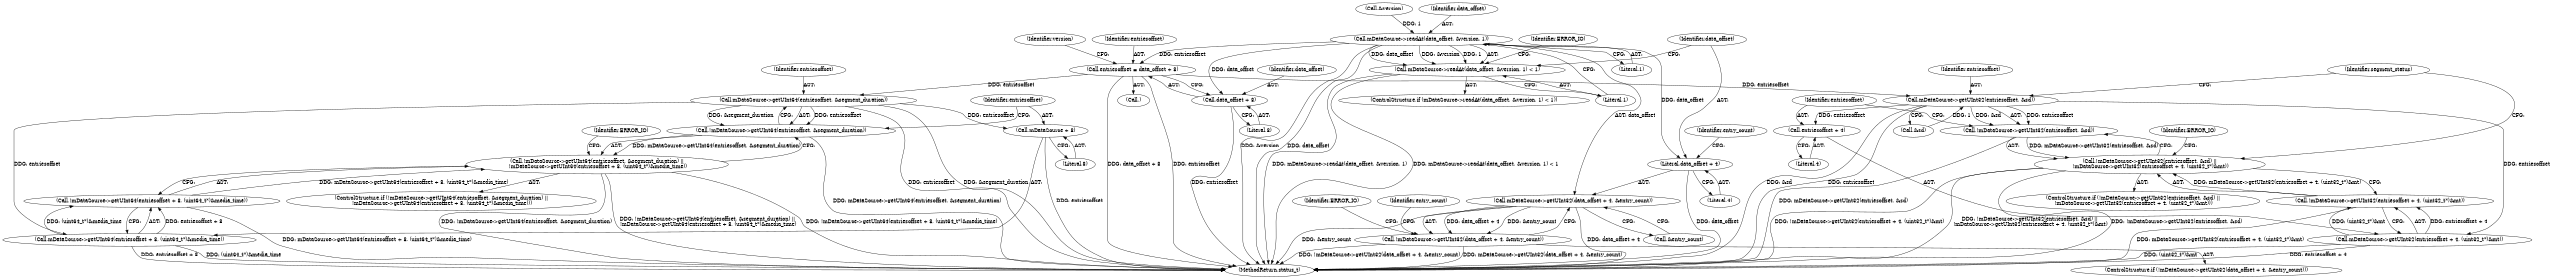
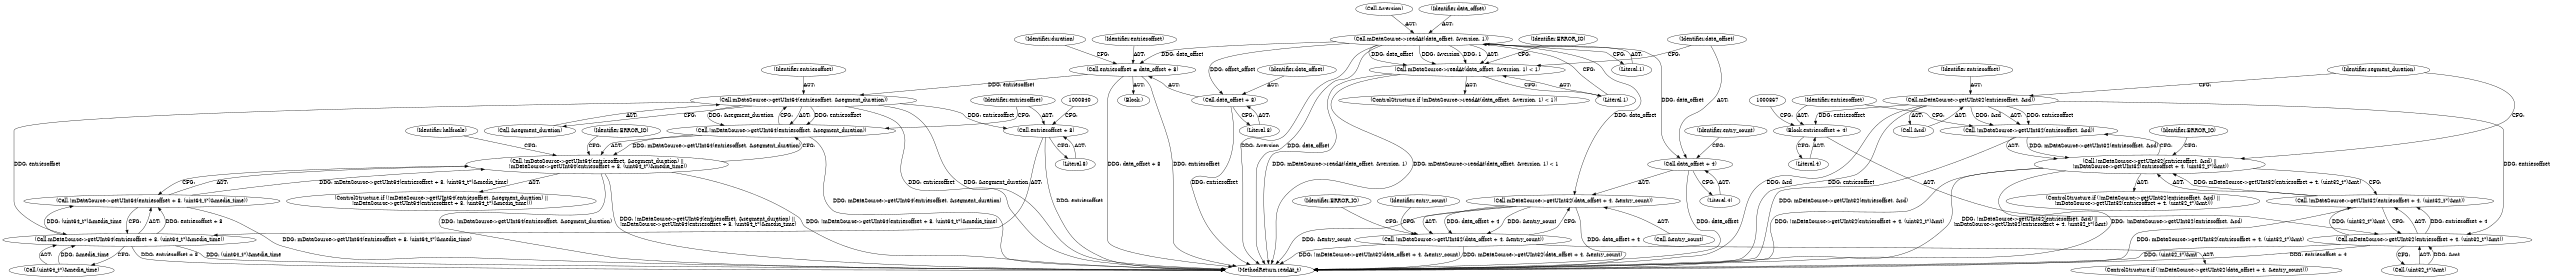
(1412, 24) -> (1412, 24)
(1050, 40) -> (1050, 40)
(1182, 55) -> (1182, 55)
(1233, 70) -> (1233, 70)
(2379, 70) -> (2379, 70)
(1560, 82) -> none
(1185, 83) -> none
none -> (1080, 100)
(1134, 100) -> (1134, 100)
none -> (1768, 100)
(1635, 116) -> (1635, 116)
(1918, 116) -> (1918, 116)
(1962, 116) -> (1962, 116)
none -> (442, 131)
none -> (530, 131)
(1046, 131) -> (1046, 131)
(1817, 131) -> (1817, 131)
(1690, 164) -> (1690, 164)
(1664, 222) -> (1664, 222)
(1615, 224) -> none
none -> (62, 270)
(1269, 270) -> (1269, 270)
none -> (2420, 270)
